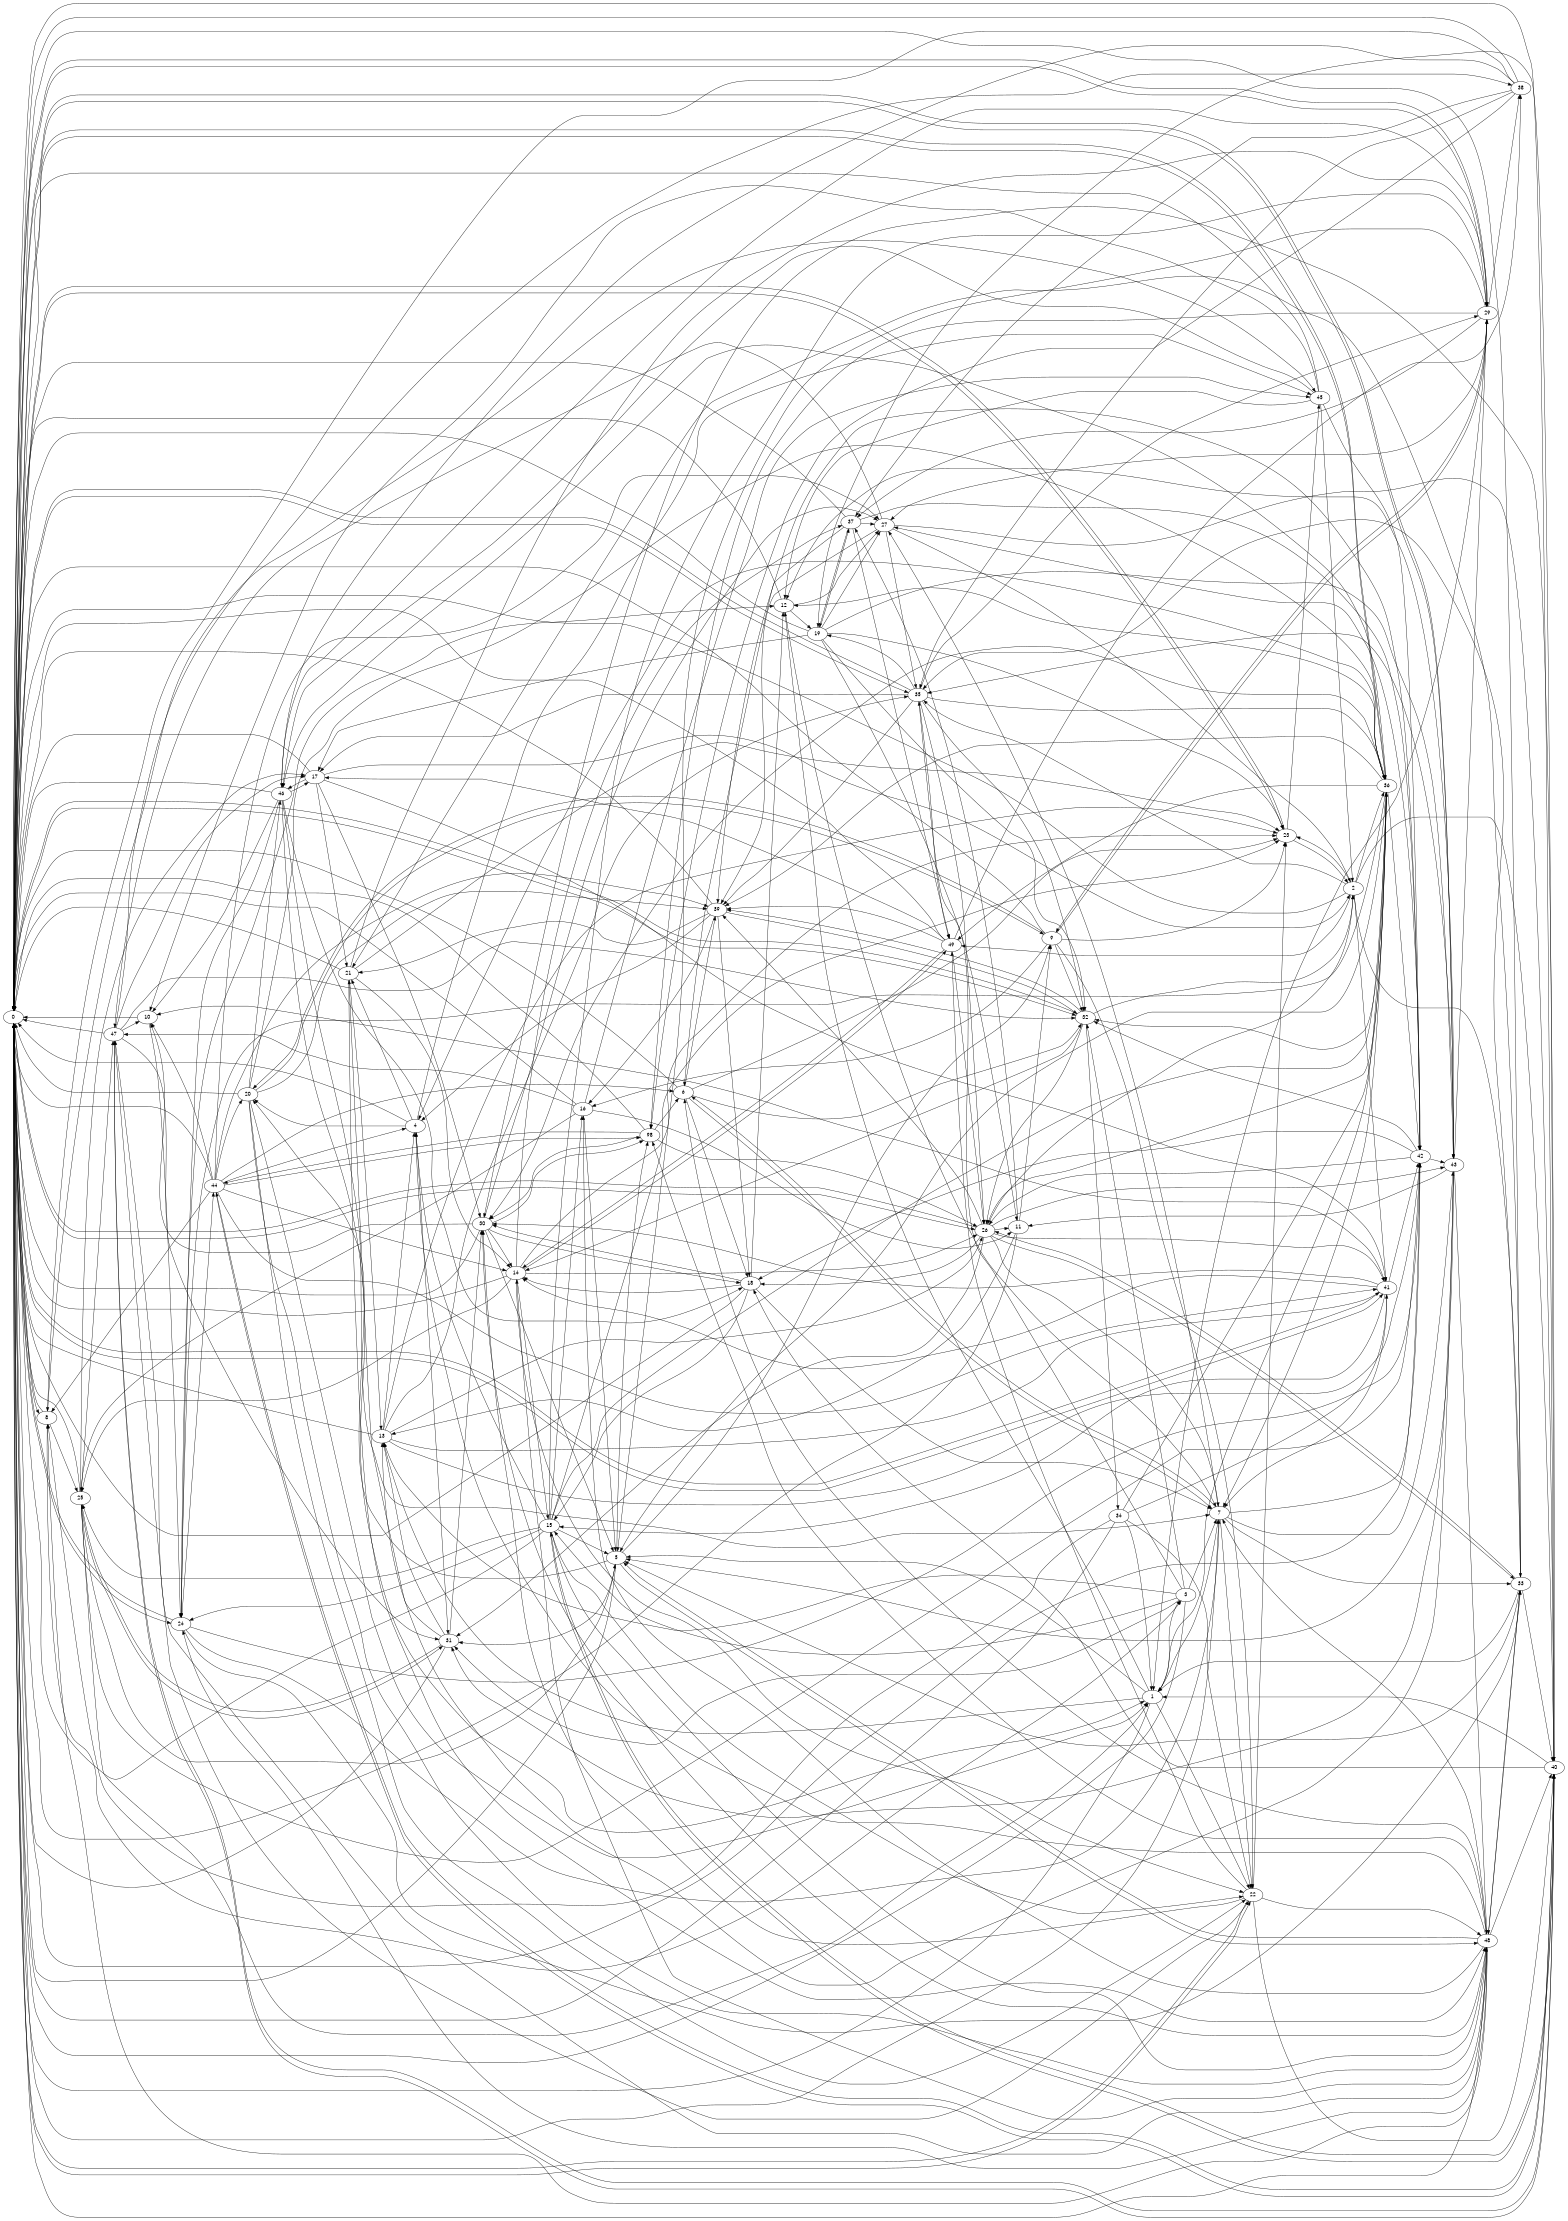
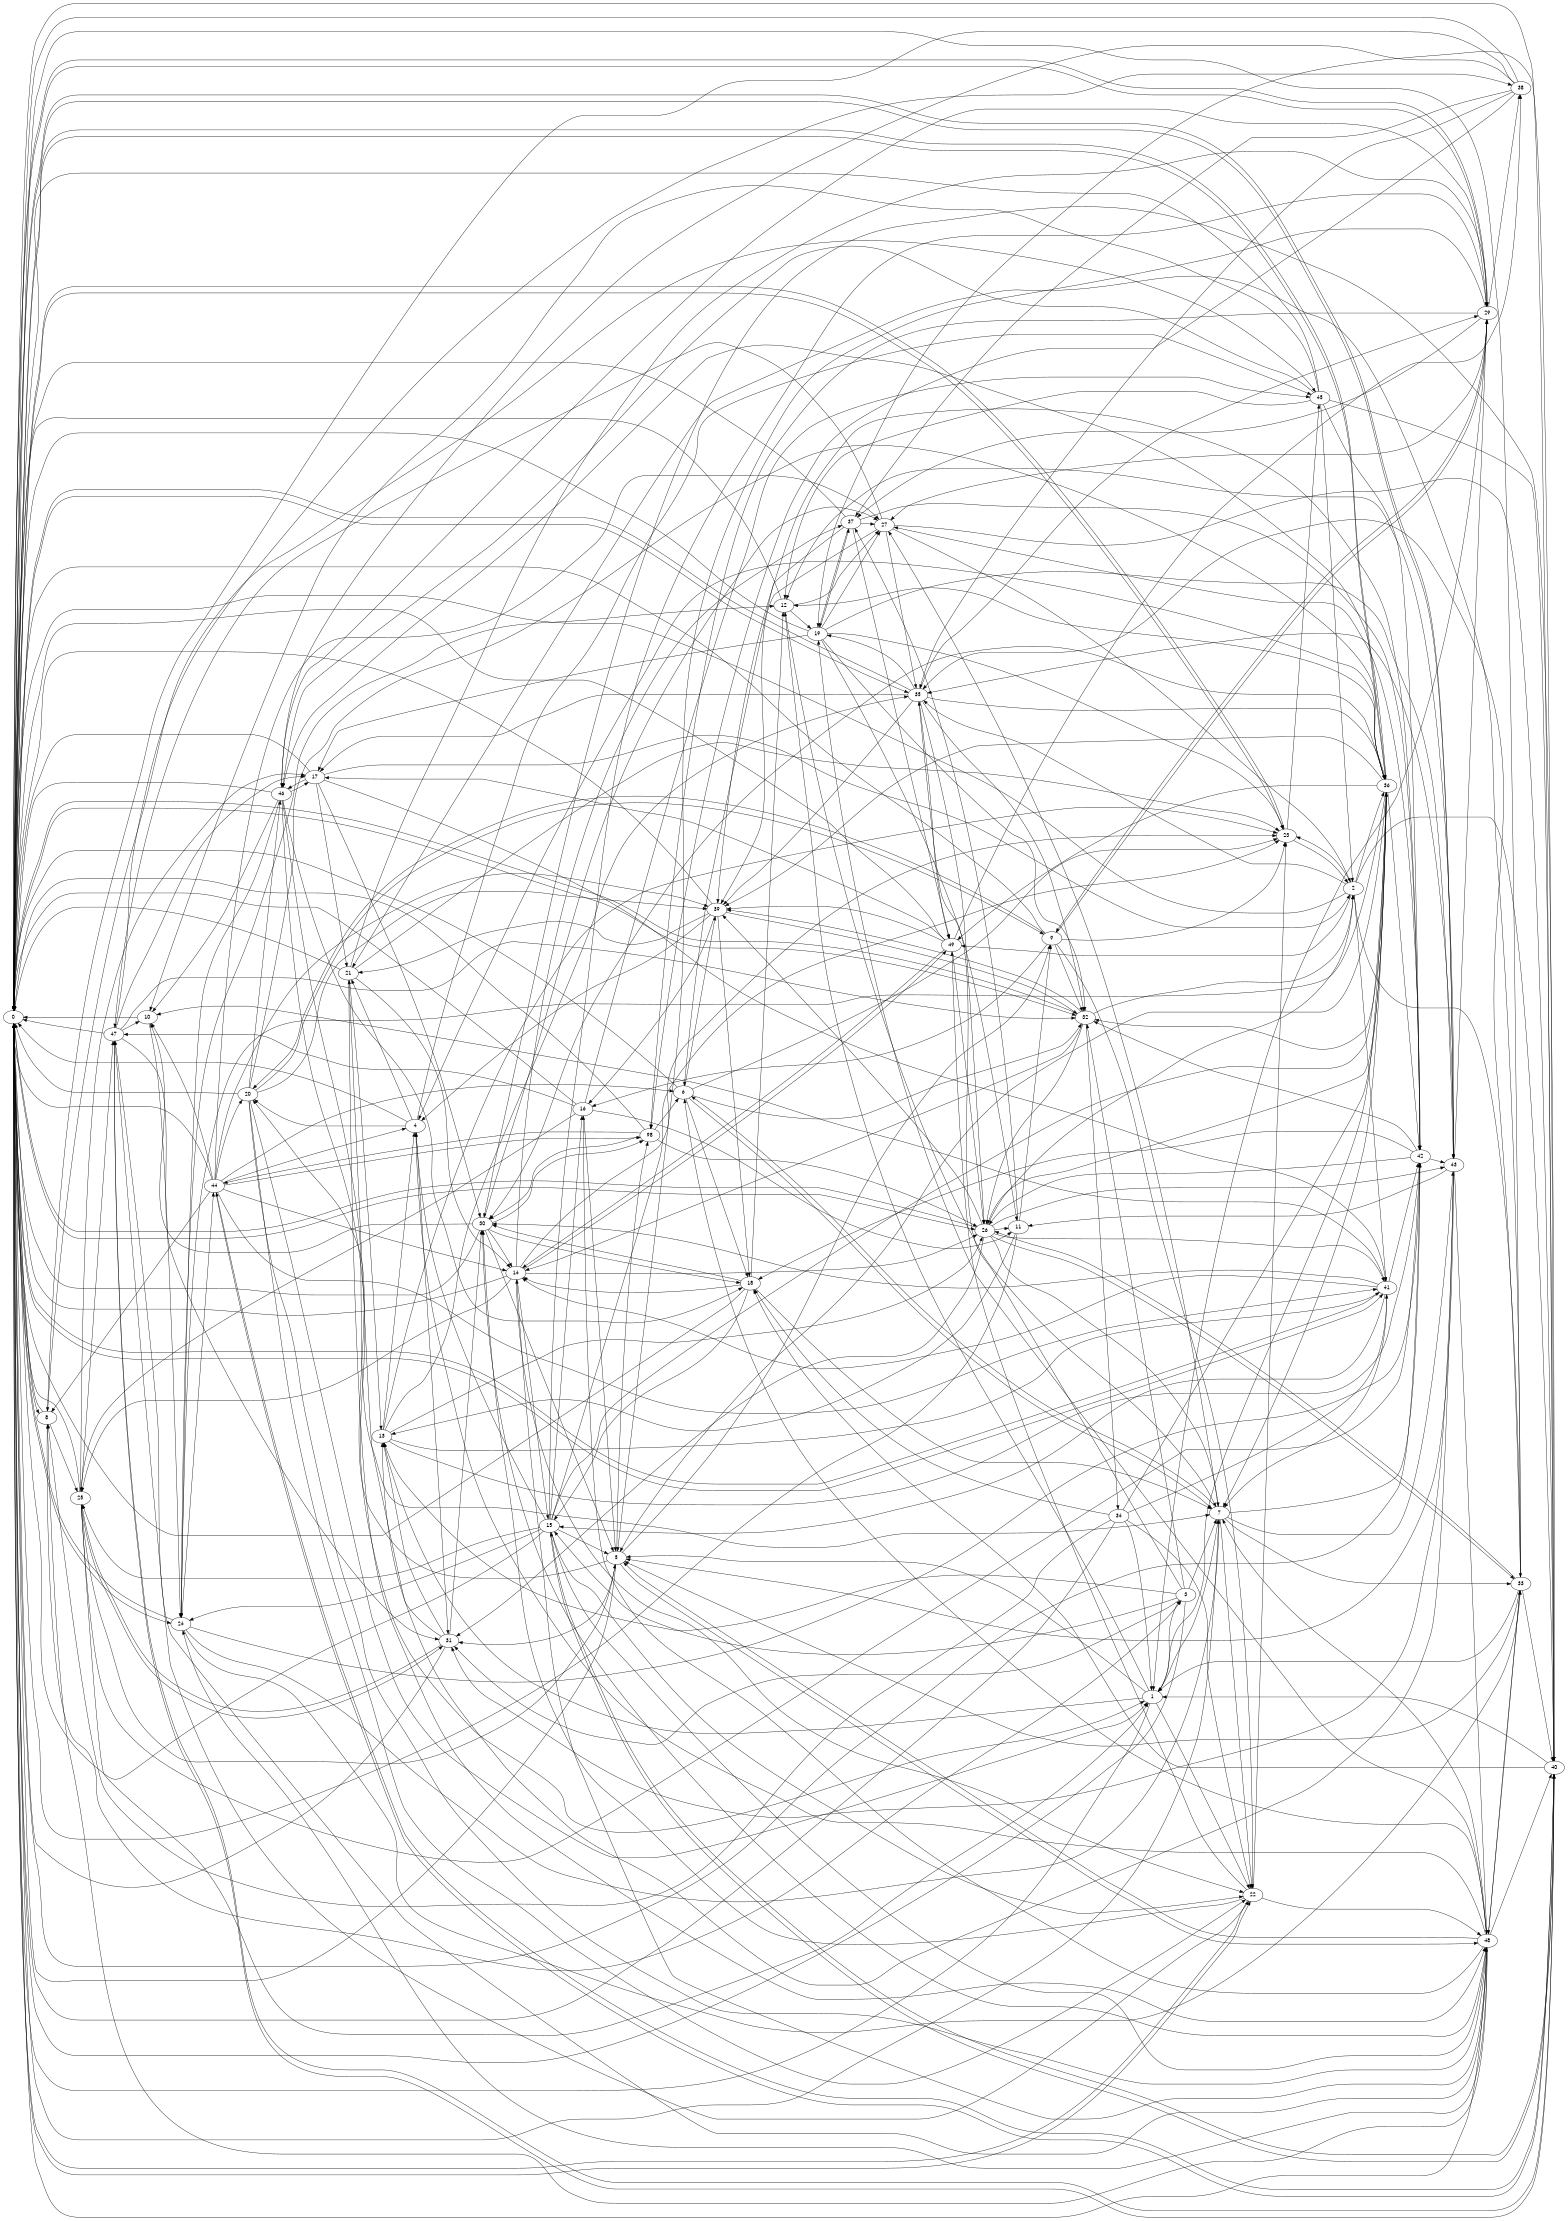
(879, 1280) -> (905, 1448)
(55, 1346) -> none
(966, 1687) -> (1038, 1357)
(1475, 2141) -> (1543, 711)
